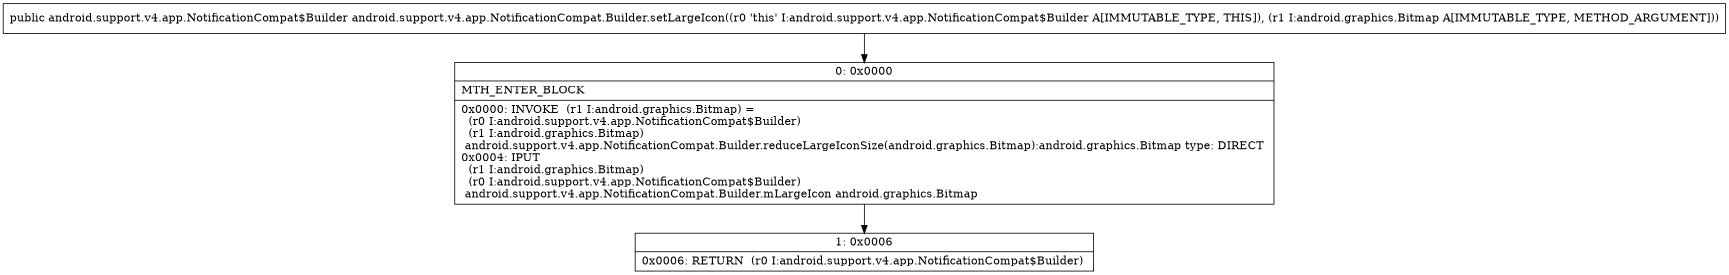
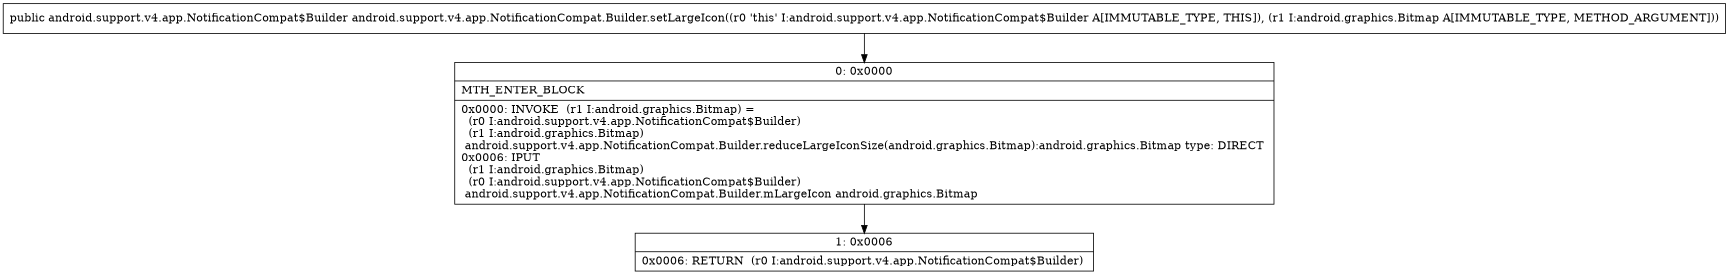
(504, 158) -> (504, 158)
